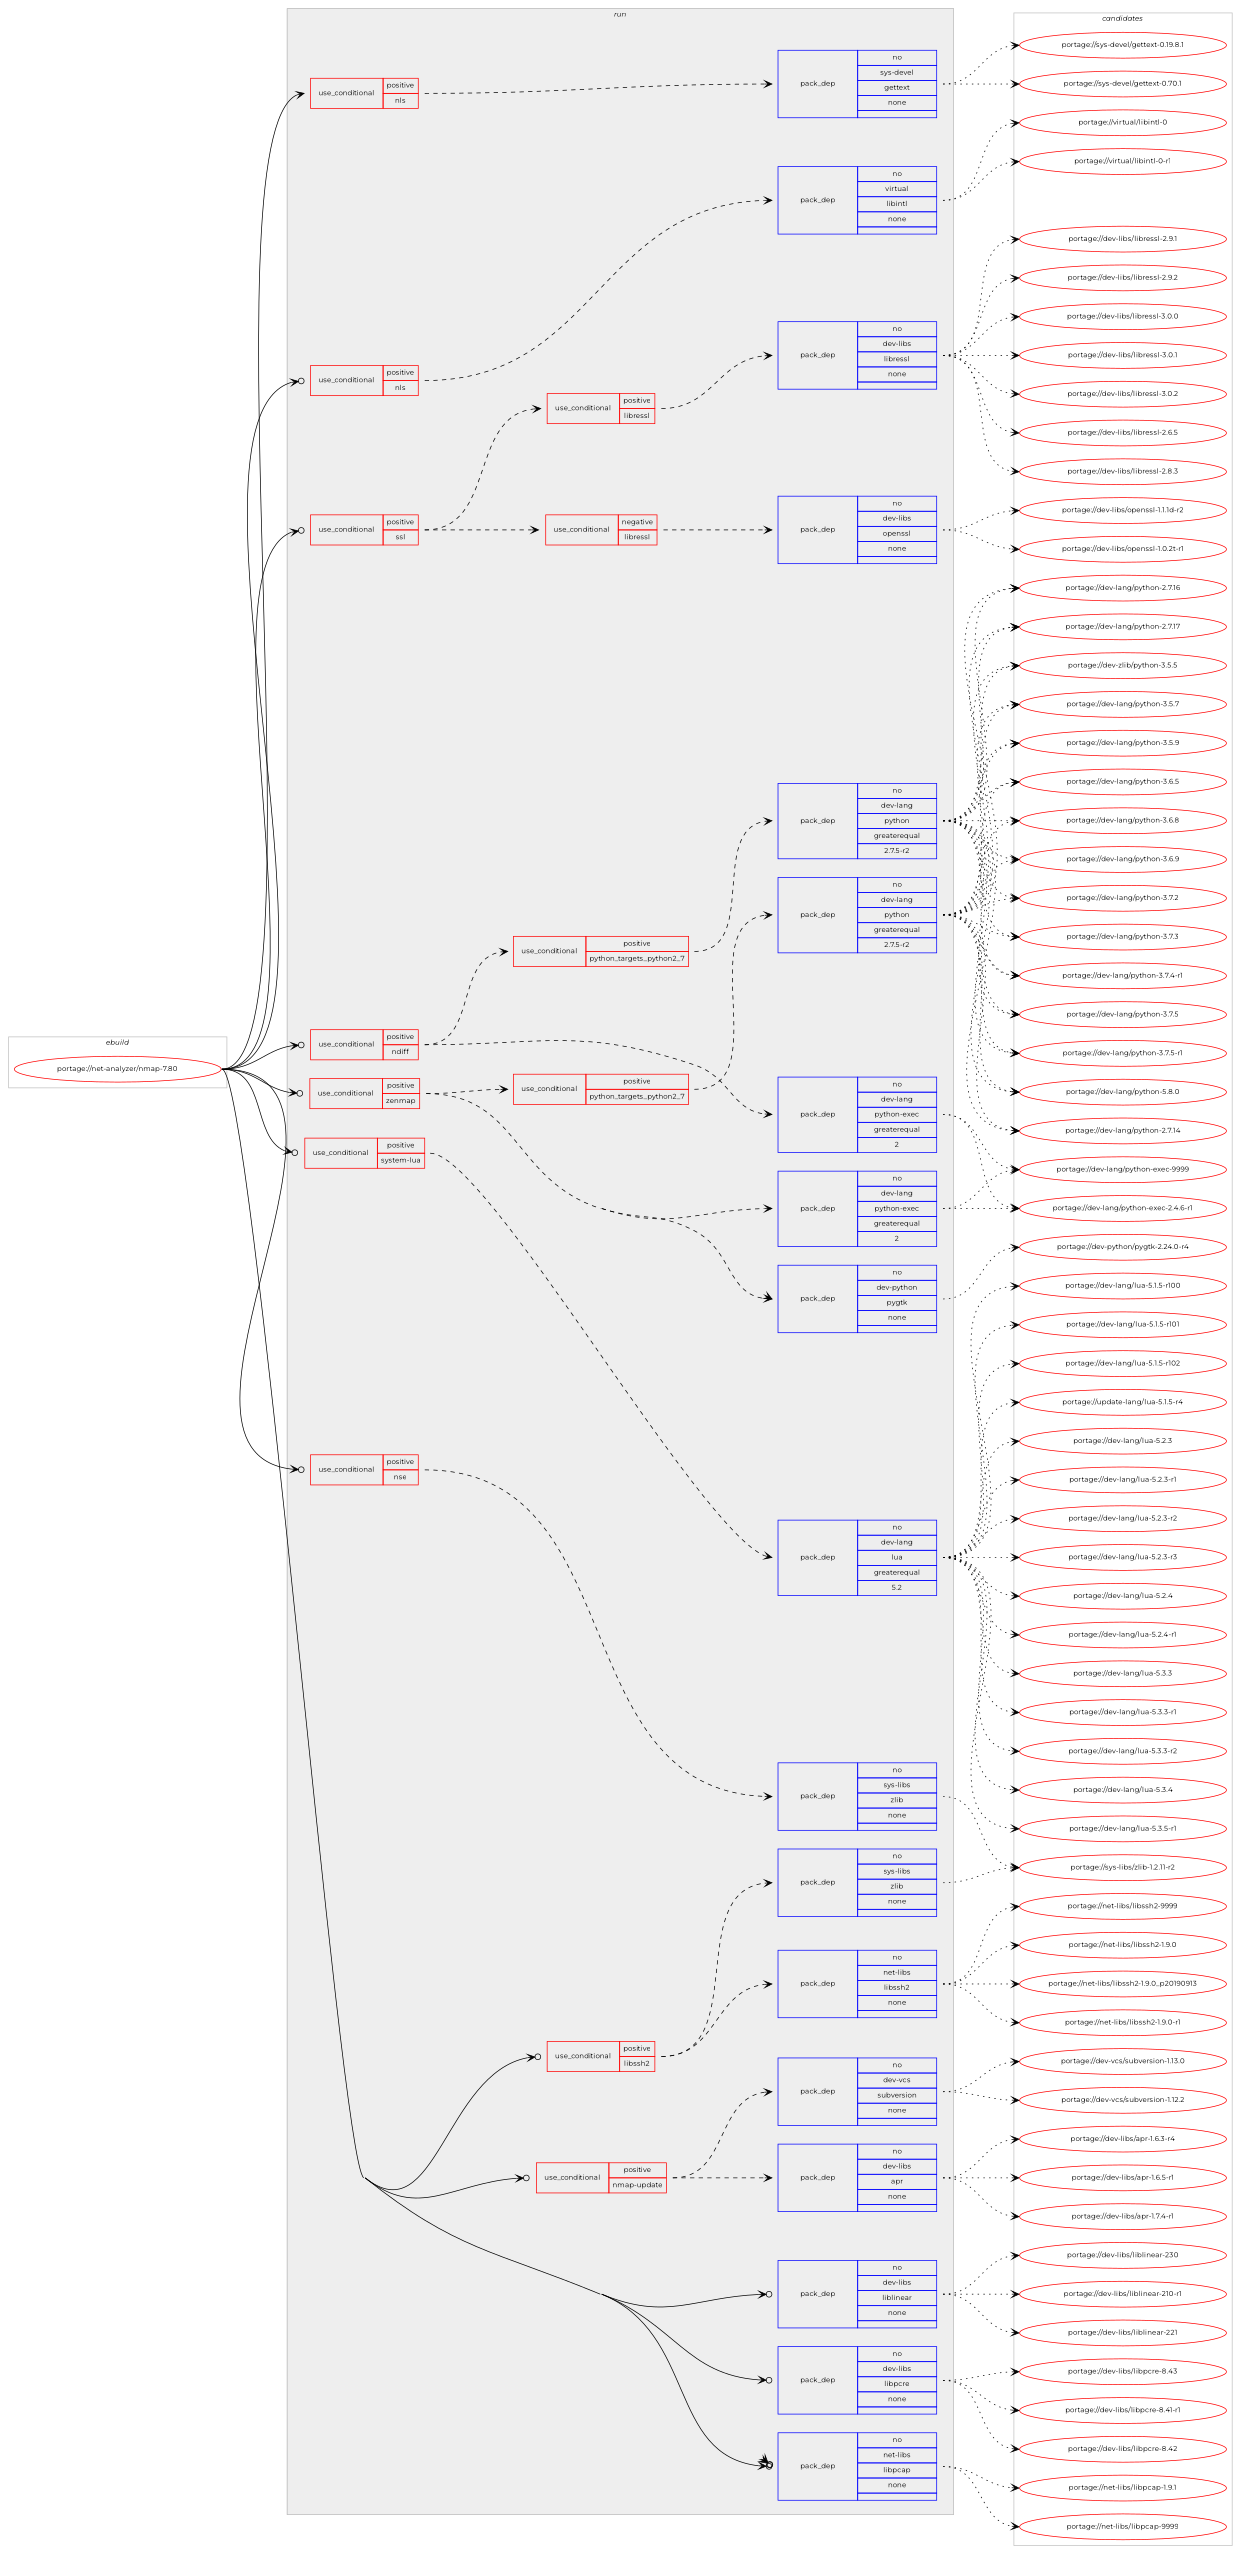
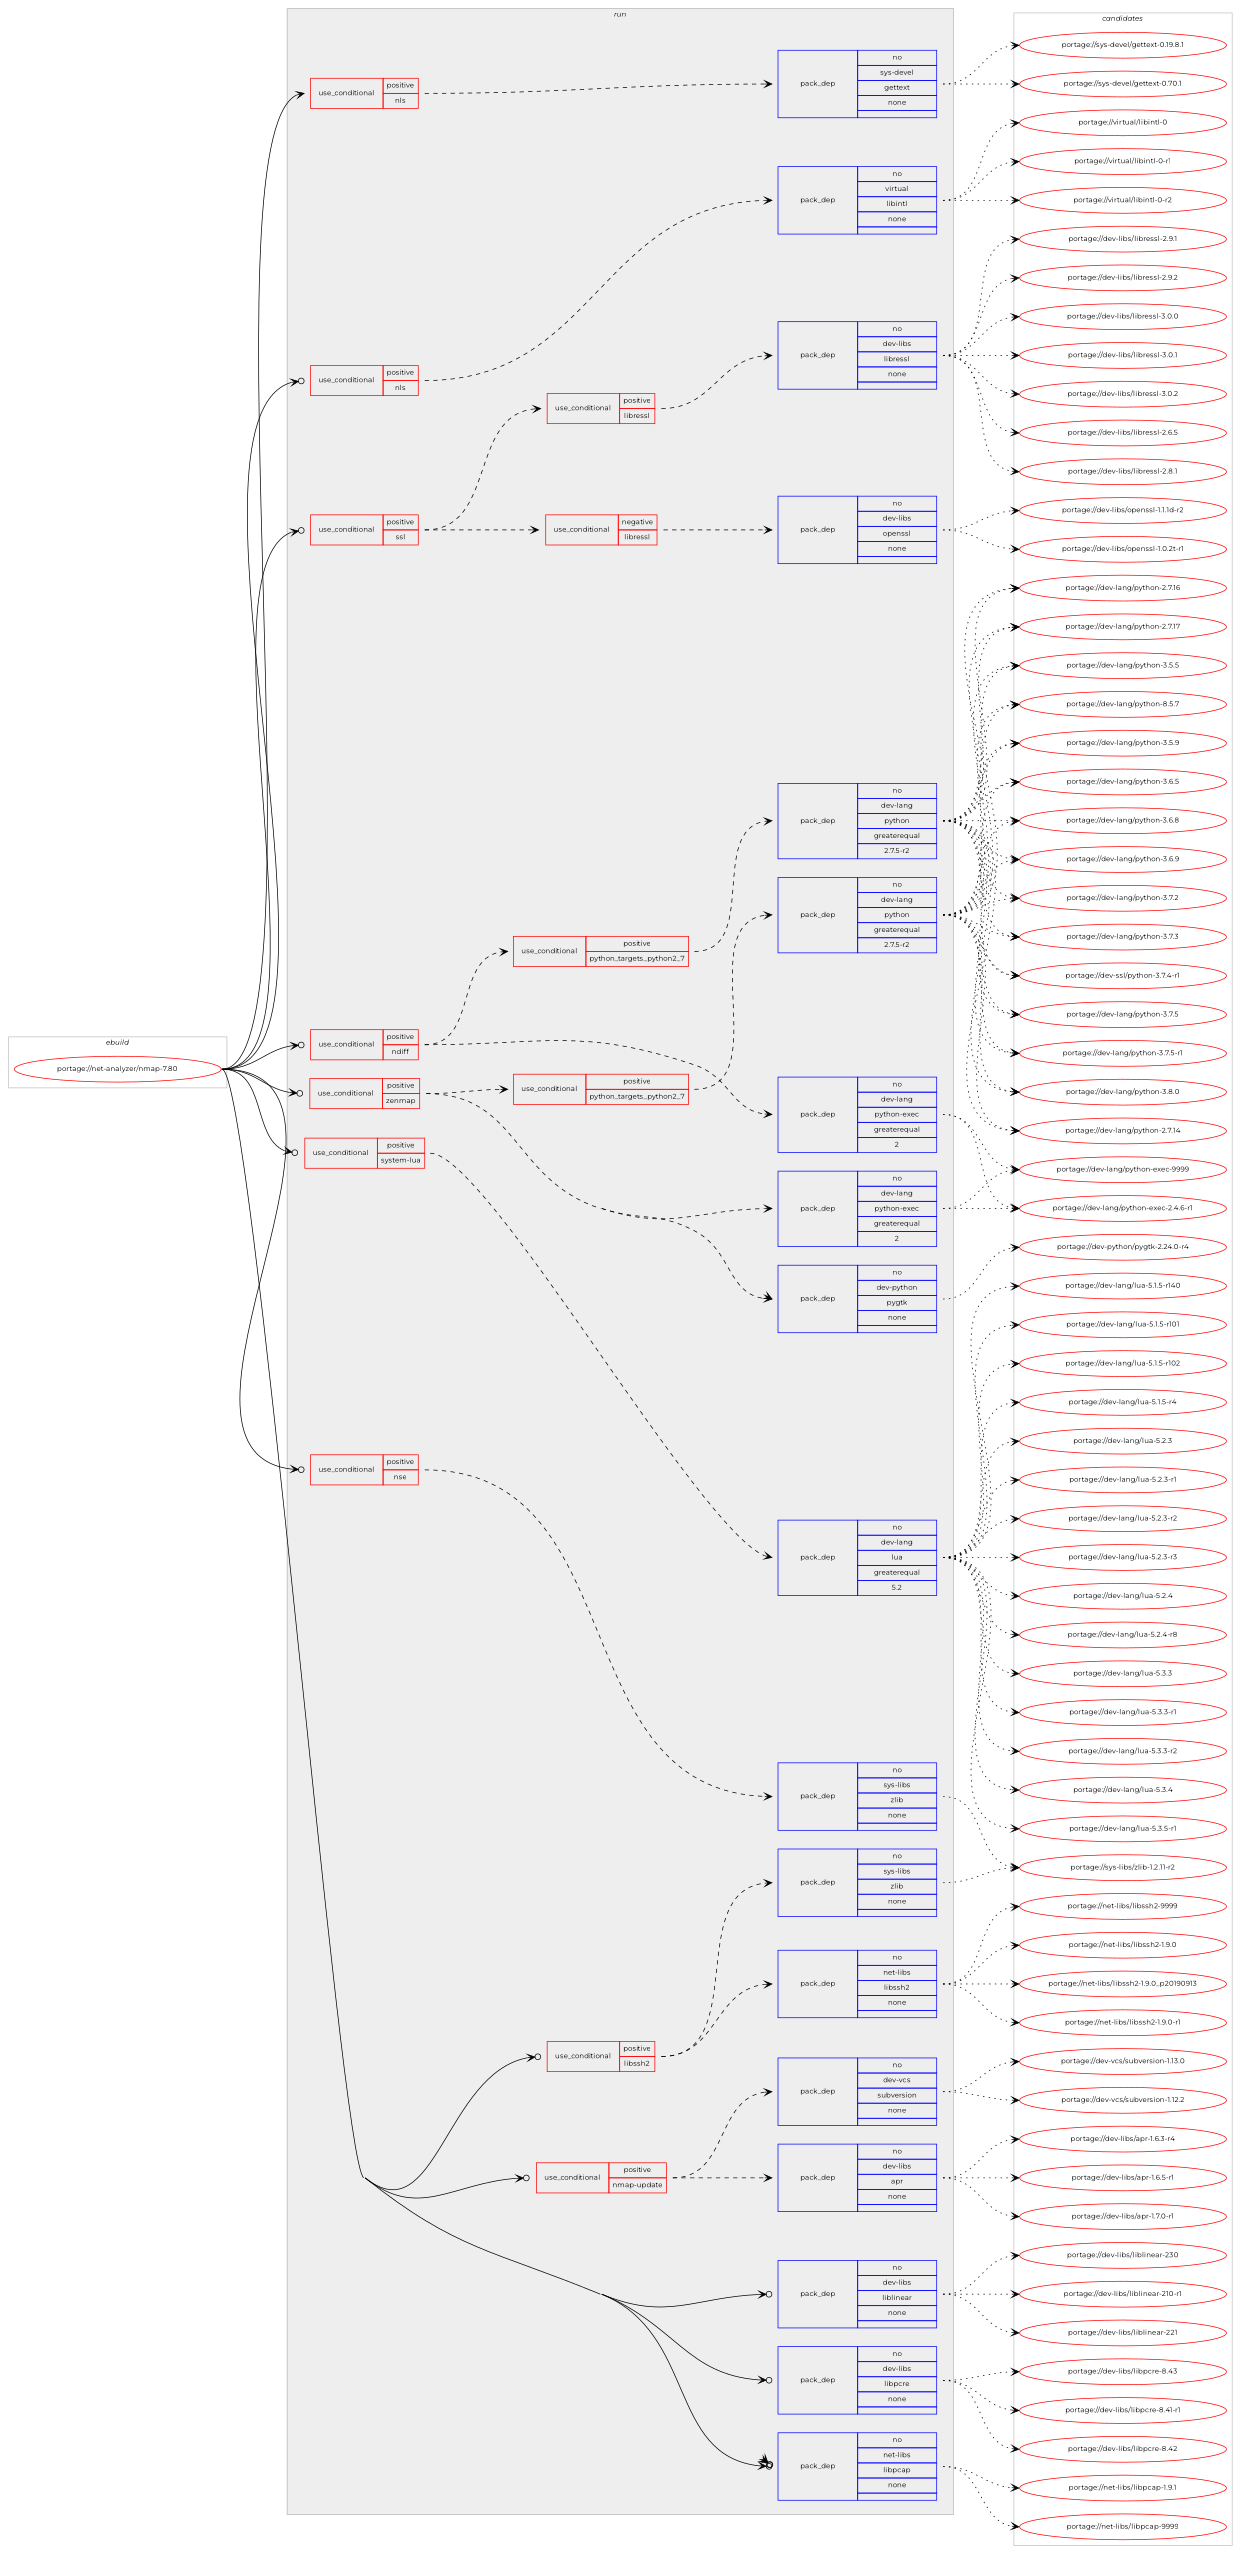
none -> (1123, 200)
(1123, 472) -> (1123, 472)
(1123, 666) -> (1123, 666)
(1123, 704) -> (1123, 704)
(1123, 976) -> (1123, 976)
(1123, 1092) -> (1123, 1092)
(1123, 1286) -> (1123, 1286)
(1123, 1402) -> (1123, 1402)
(1123, 1635) -> (1123, 1635)
(1123, 2217) -> (1123, 2217)
